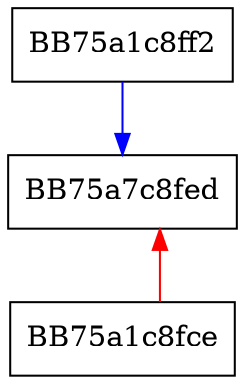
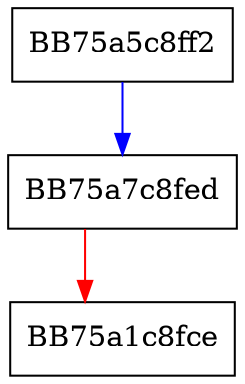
(122, 45) -> (122, 45)
(160, 276) -> (85, 255)
